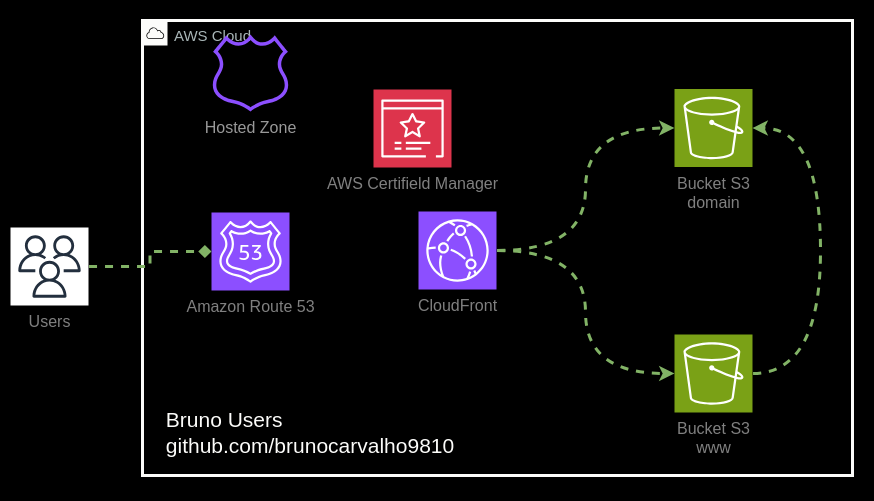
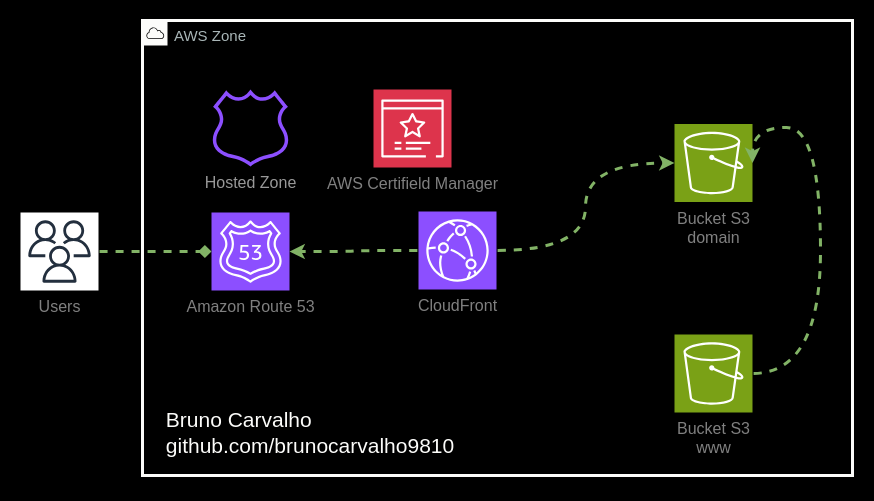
(202, 35) -> (200, 35)
(251, 73) -> (251, 128)
(714, 128) -> (714, 163)
(50, 267) -> (60, 252)
(586, 316) -> (360, 251)
(311, 433) -> (311, 433)
